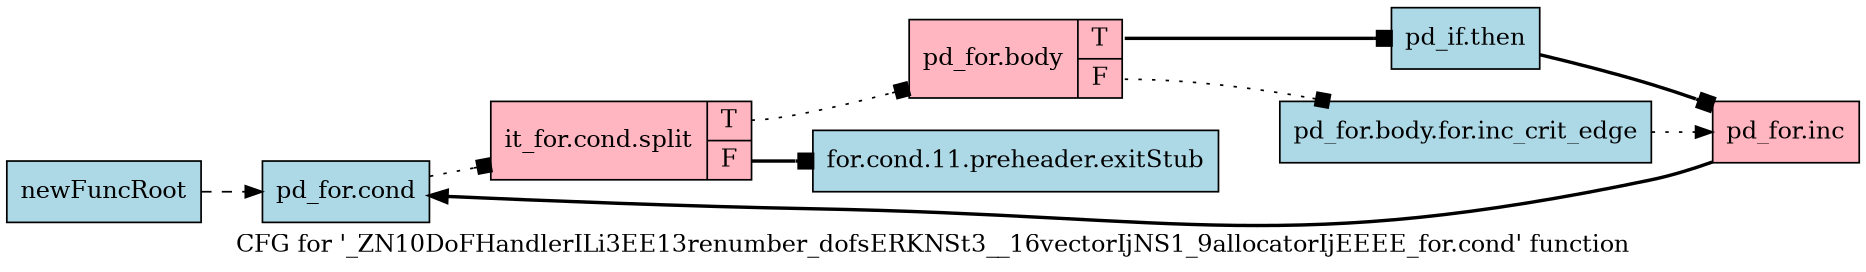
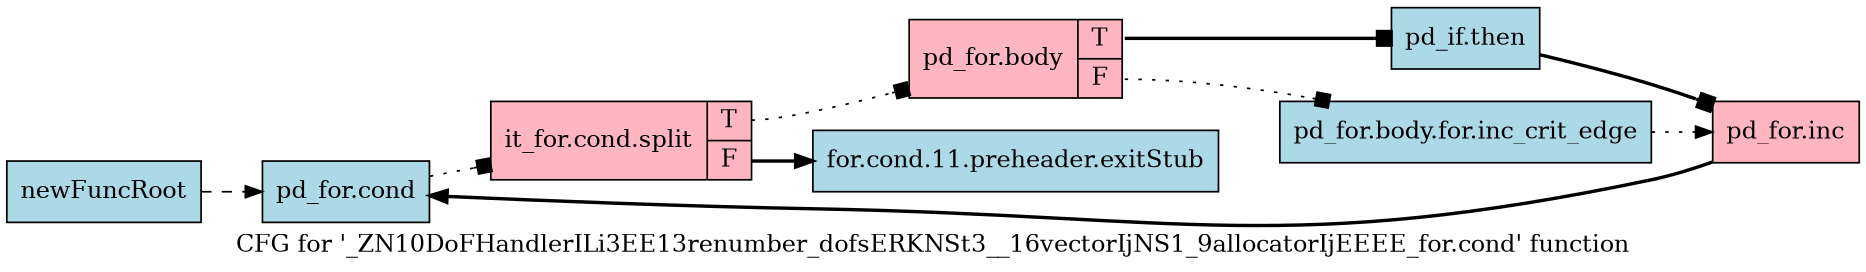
(773, 161) -> (773, 161)
